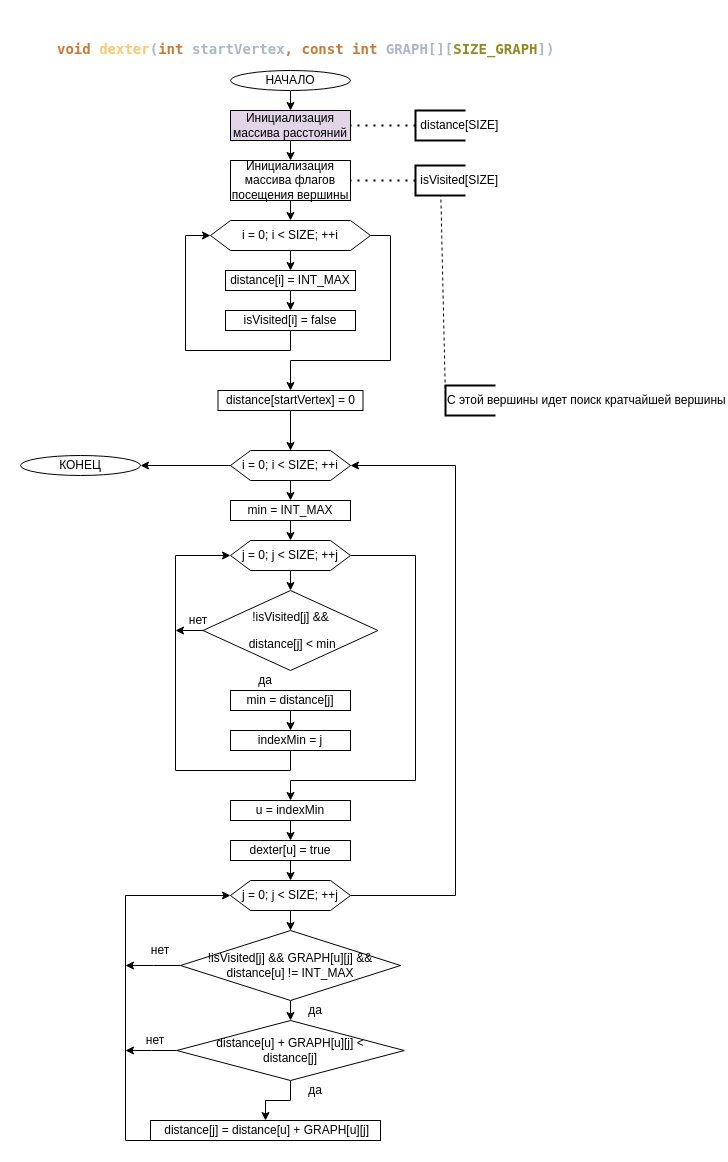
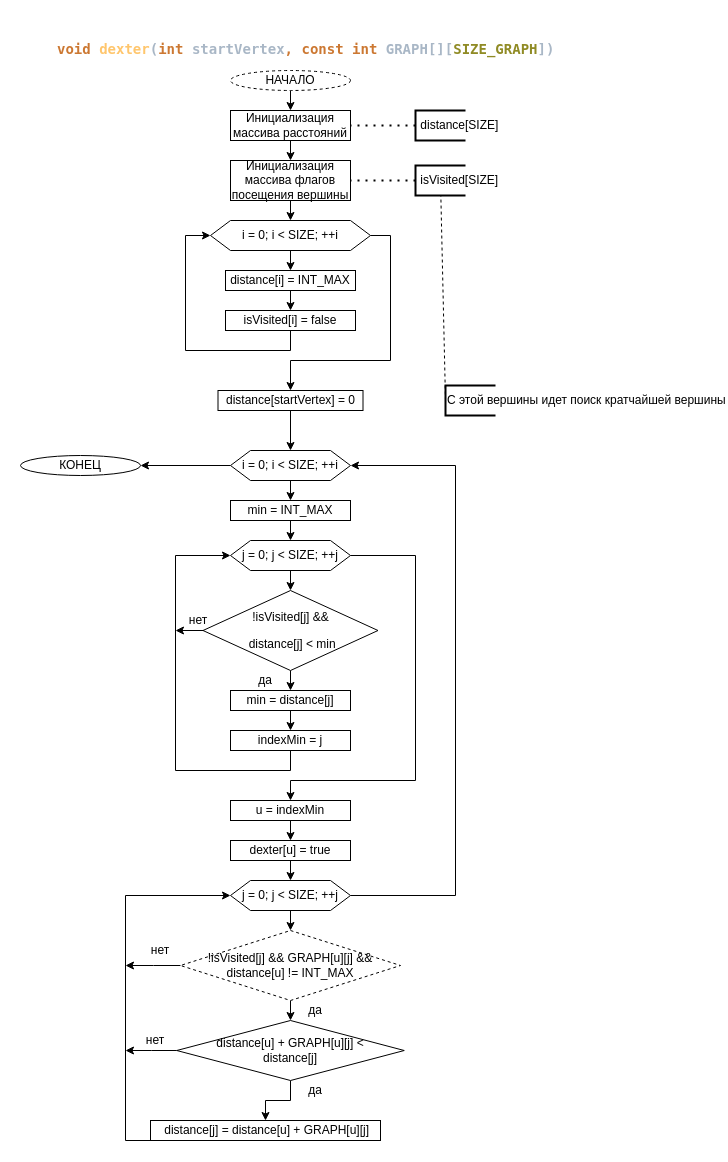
(291, 81) -> (291, 81)
(291, 126) -> (291, 126)
none -> (291, 677)
(291, 966) -> (291, 966)
